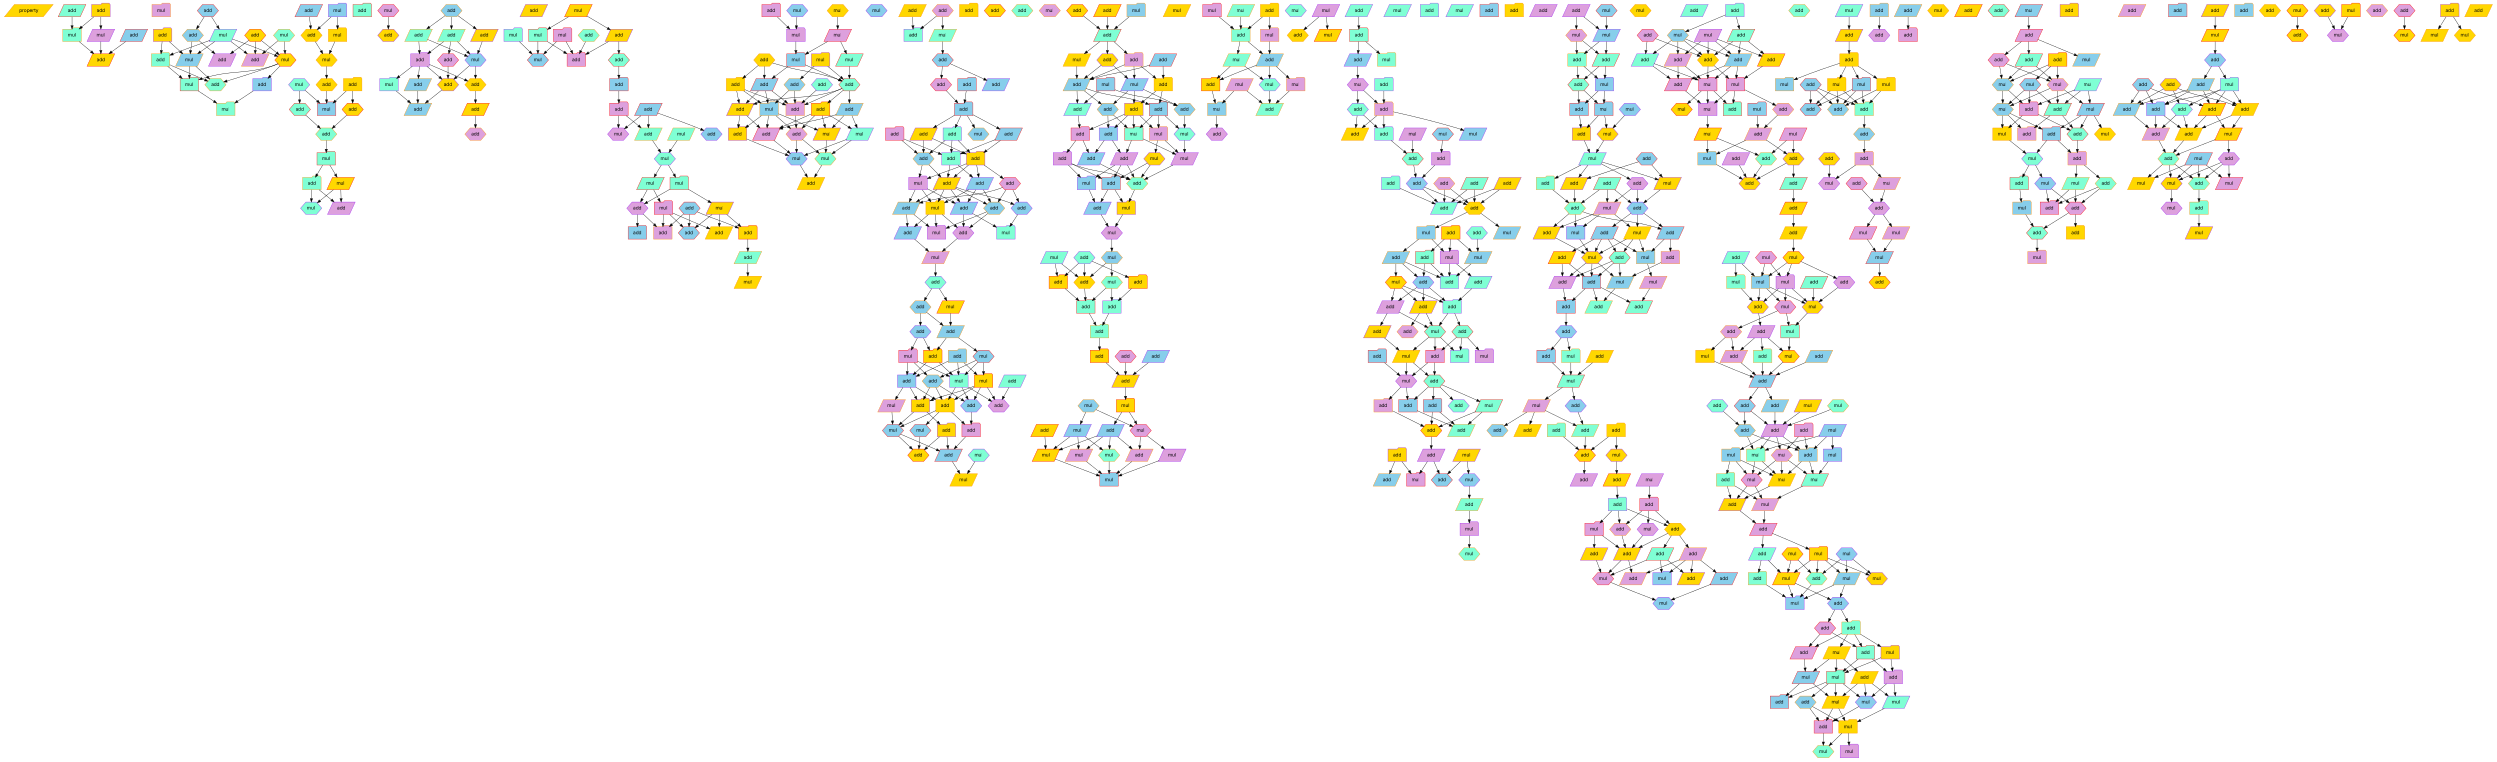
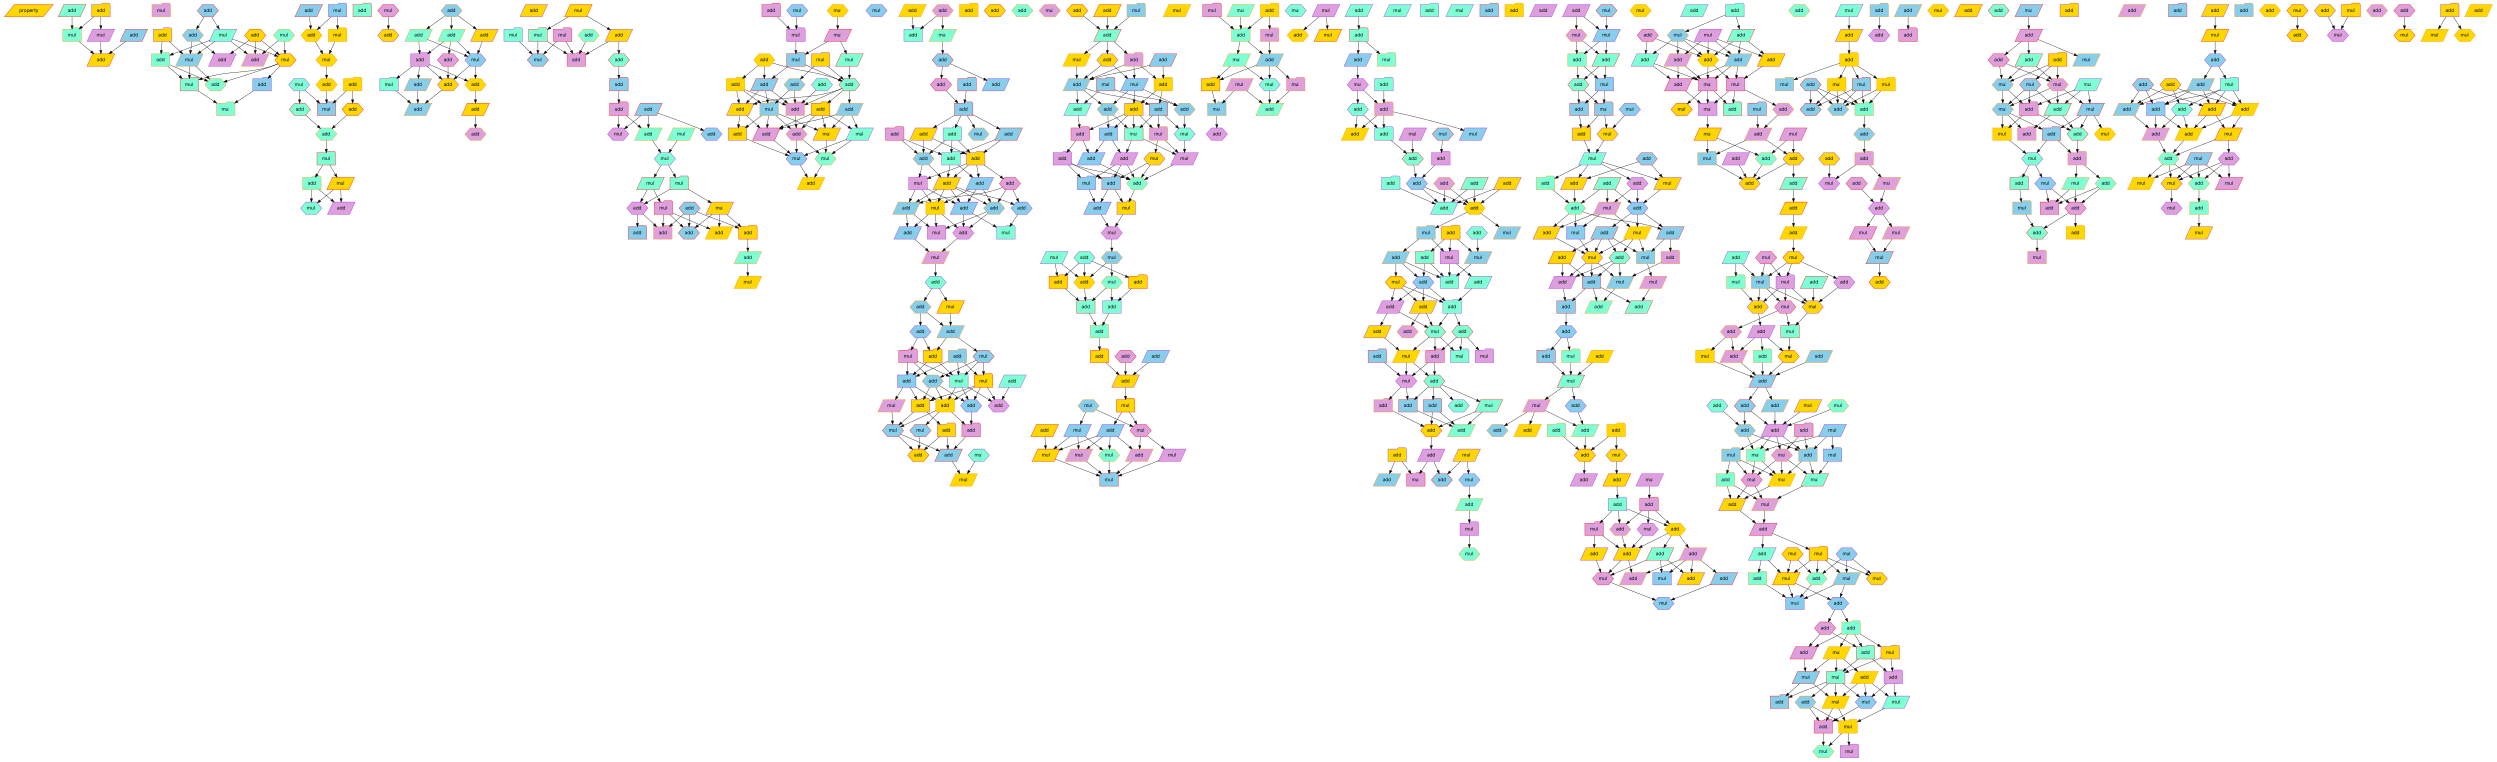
(29, 11) -> (29, 11)
